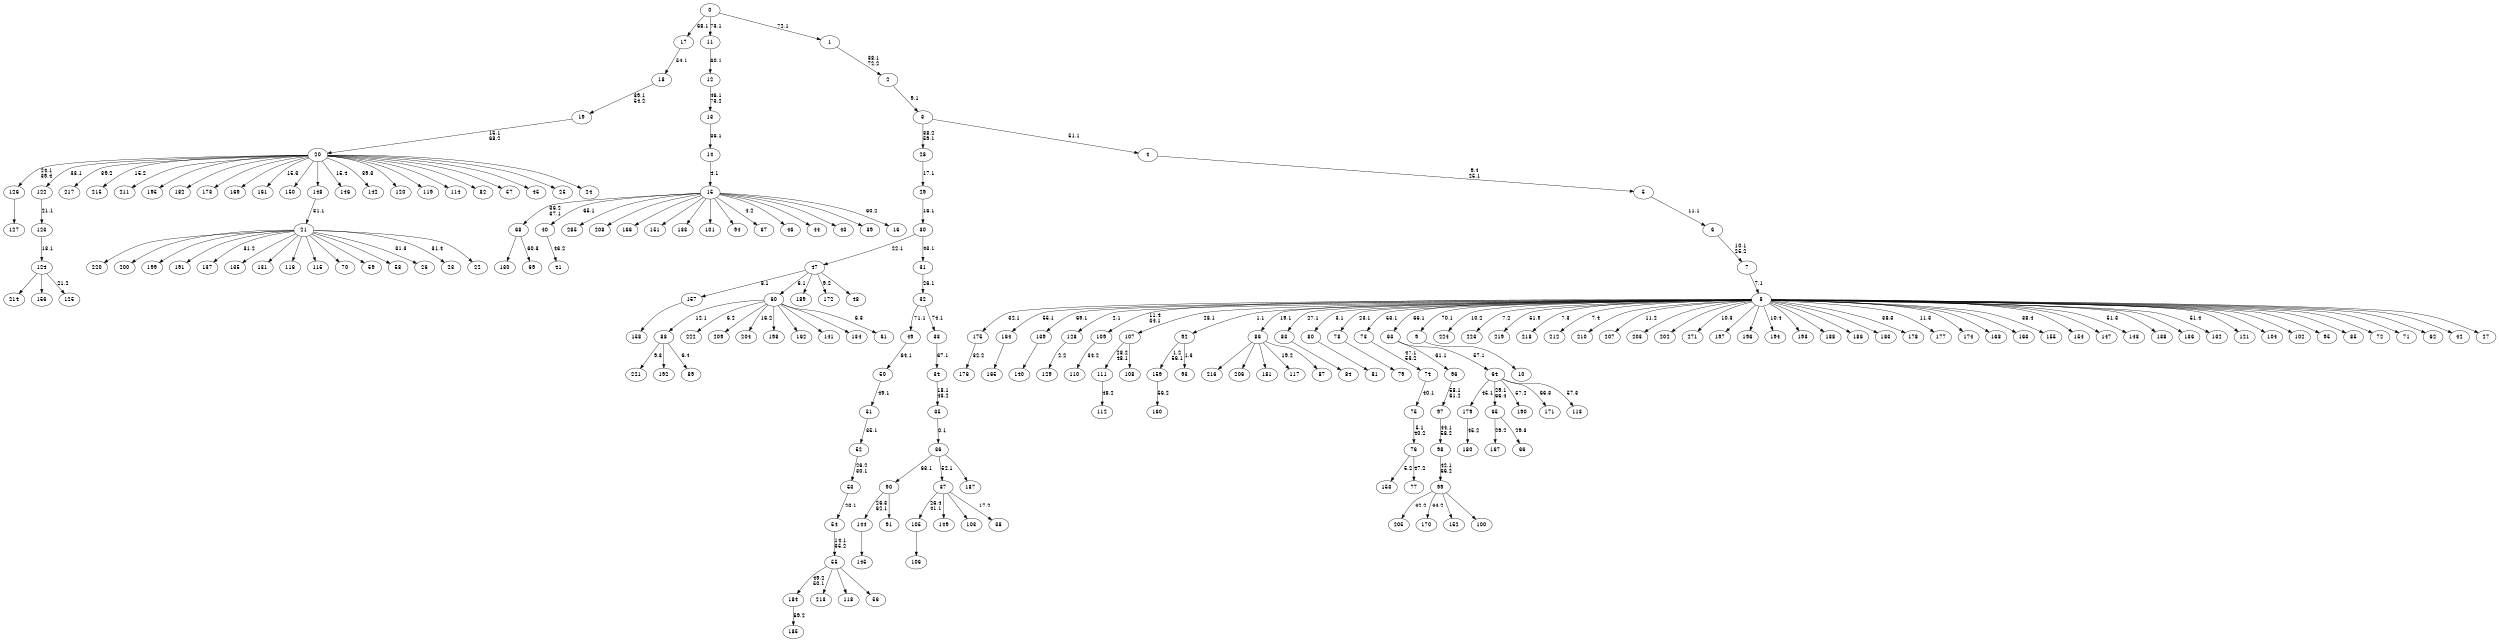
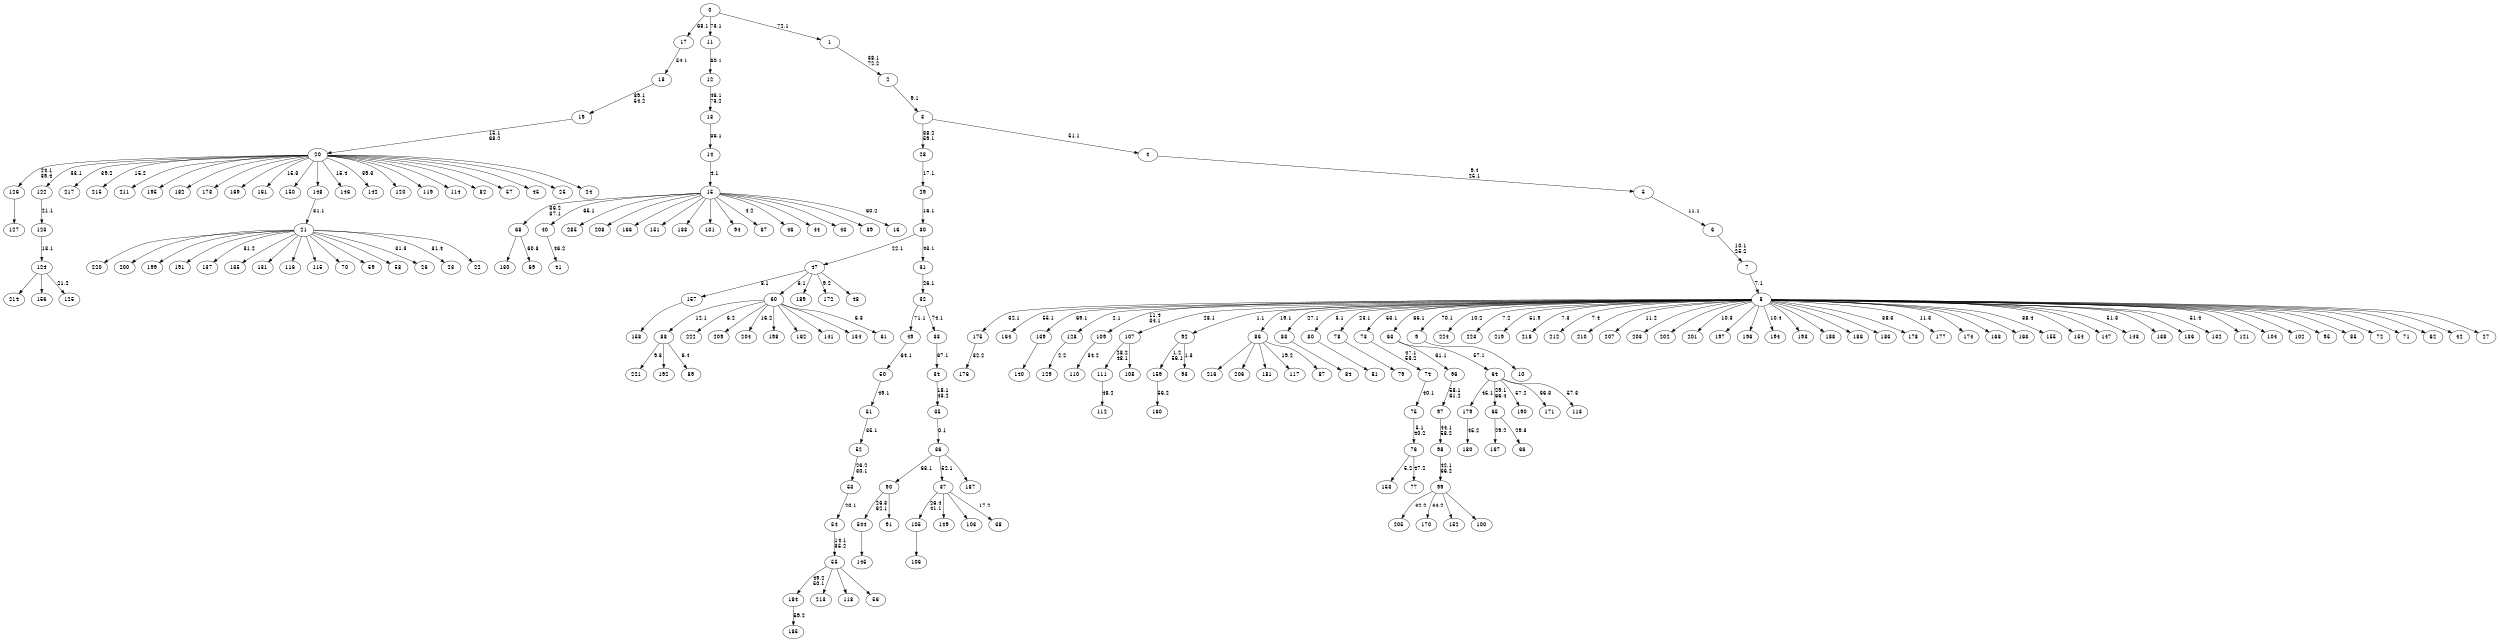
(1693, 337) -> (1693, 337)
(992, 375) -> none
(862, 525) -> (862, 525)
